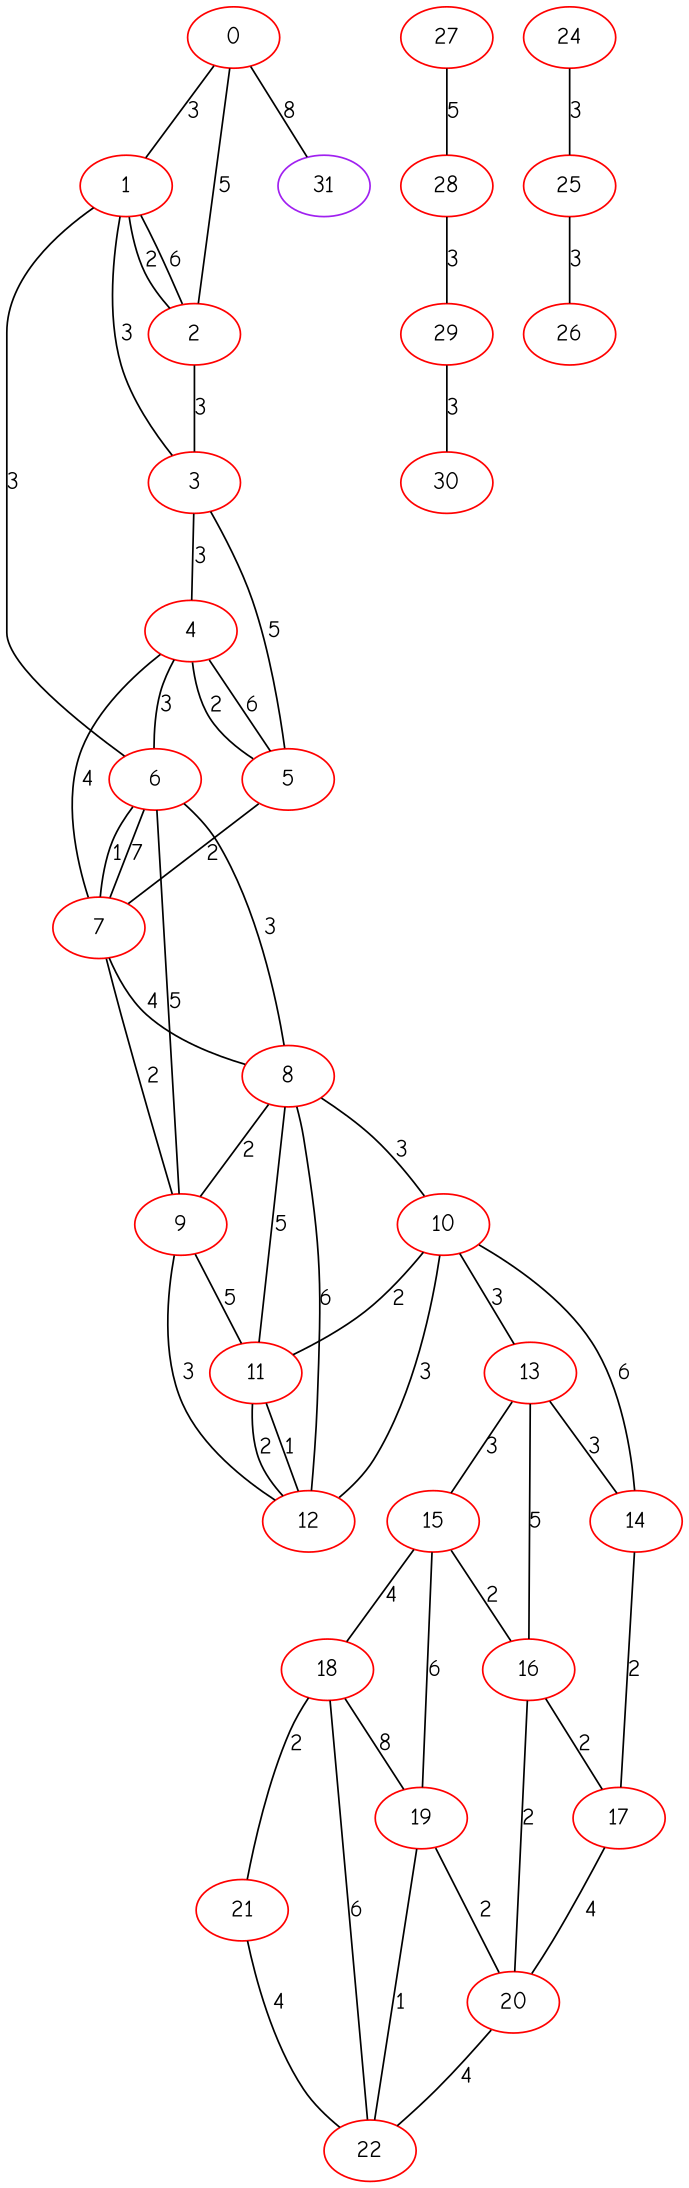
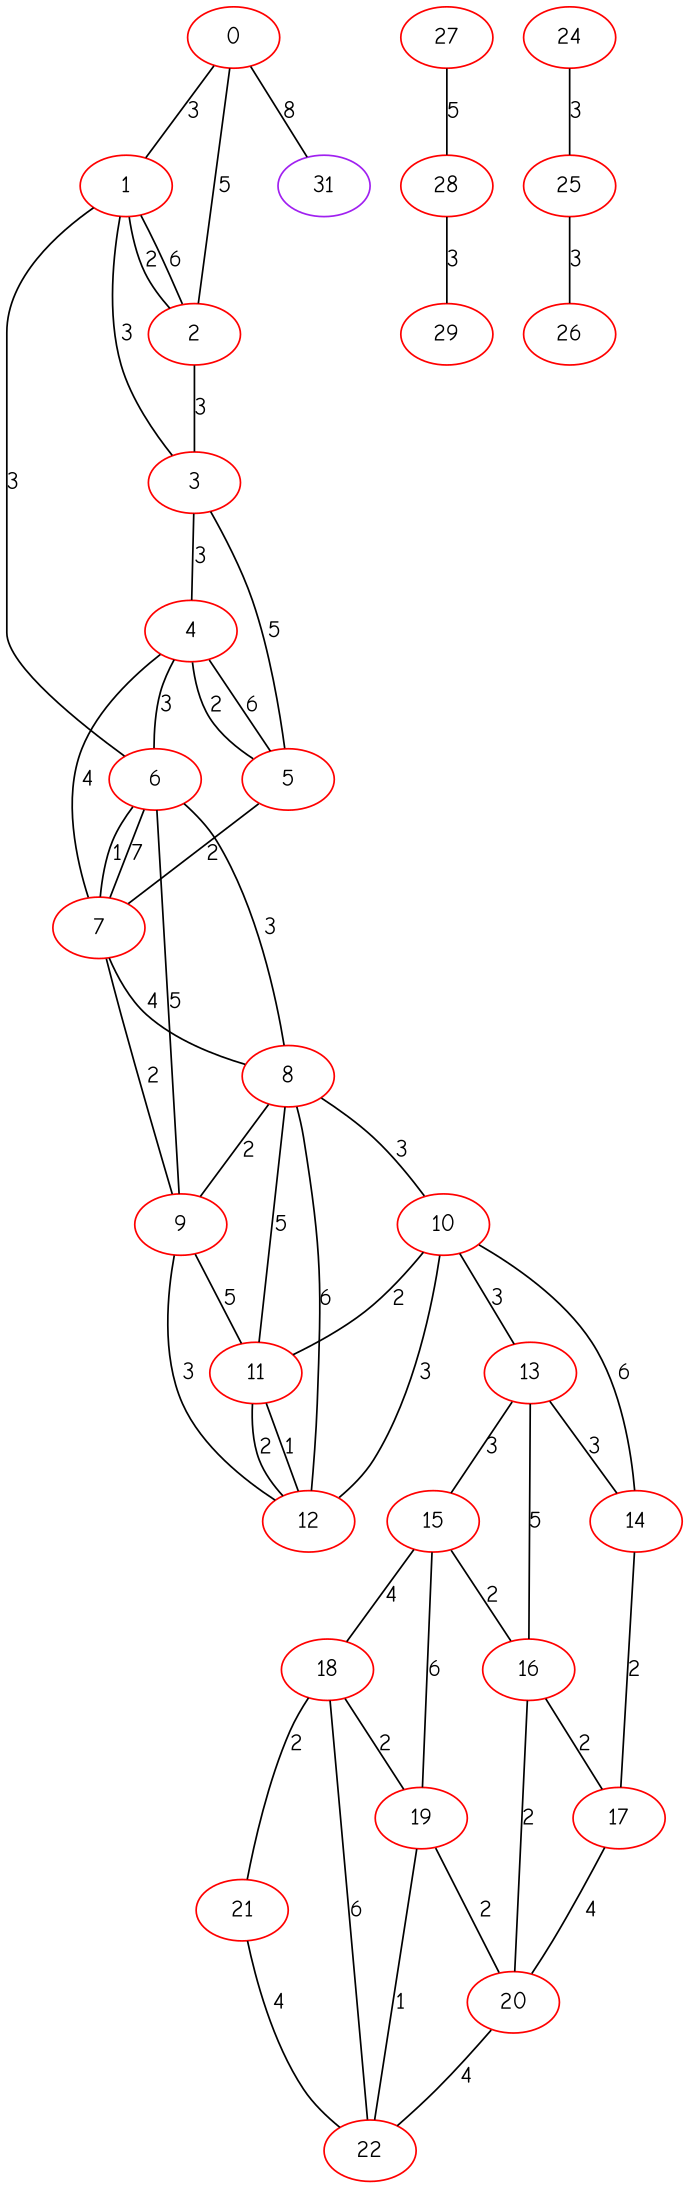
(447, 483) -> none
(385, 1744) -> (385, 1744)
